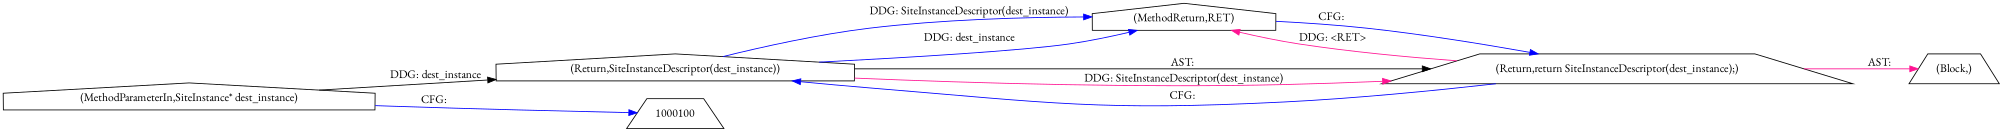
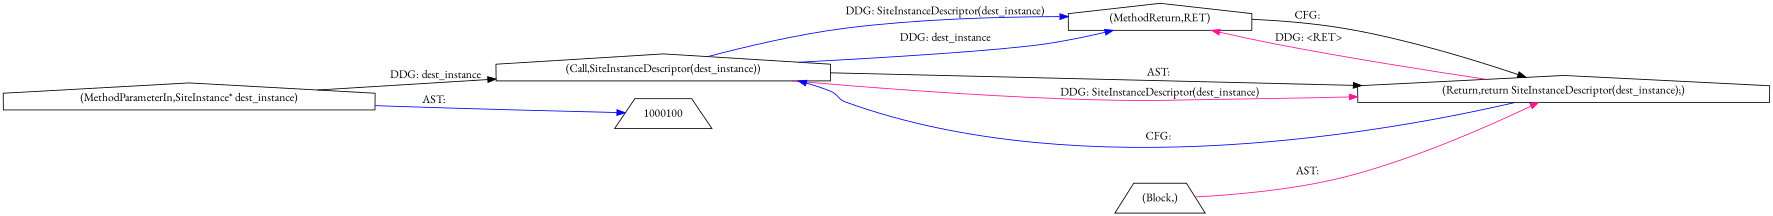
(1403, 33) -> (1387, 37)
(675, 69) -> (663, 69)
(1617, 69) -> (1564, 90)
(1857, 69) -> (1368, 171)
(436, 100) -> (436, 100)
